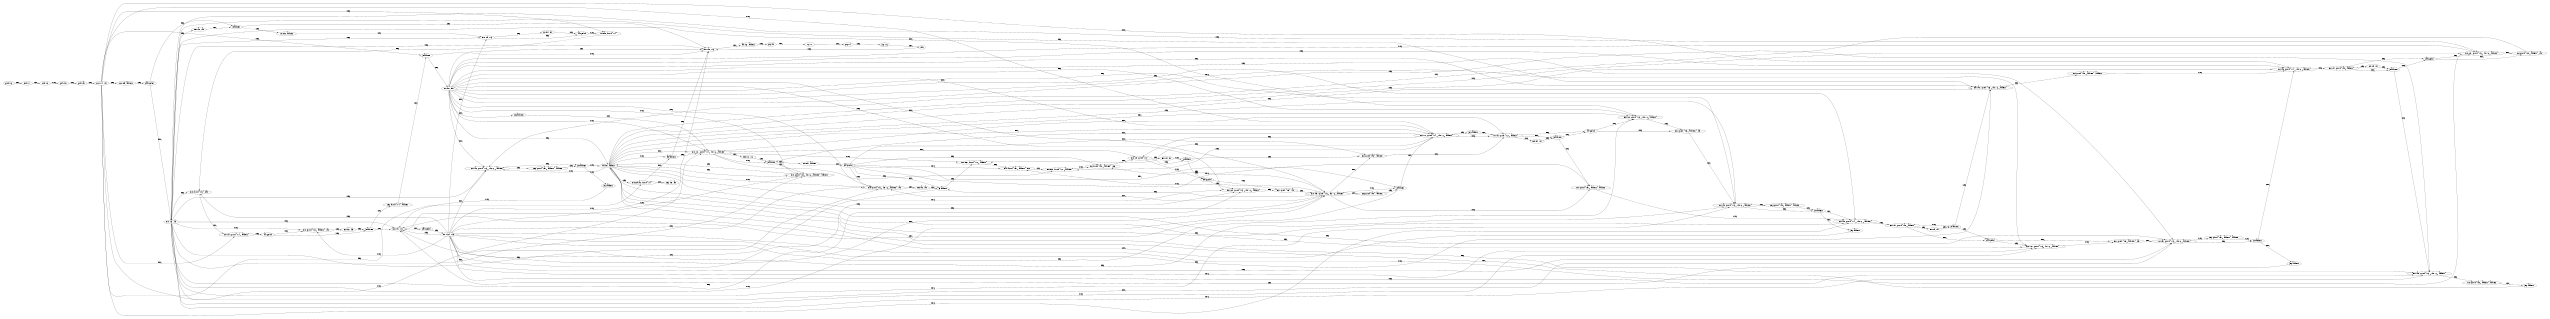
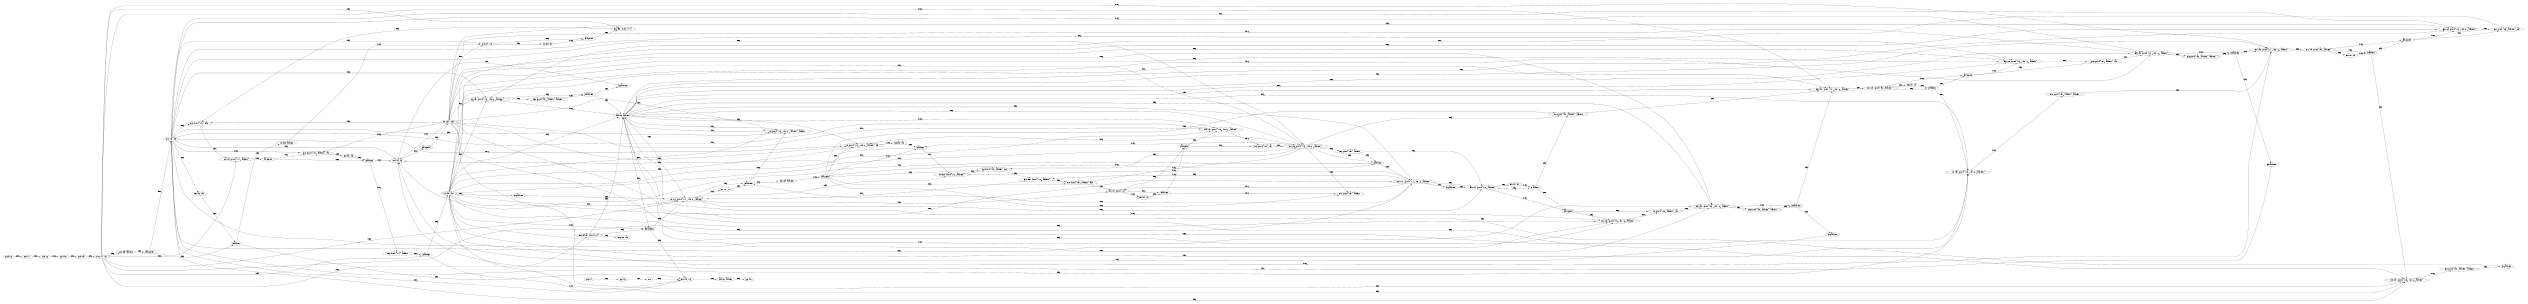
(810, 44) -> none
(564, 55) -> (539, 224)
(1447, 155) -> (1431, 152)
(620, 179) -> (614, 178)
(621, 208) -> none
